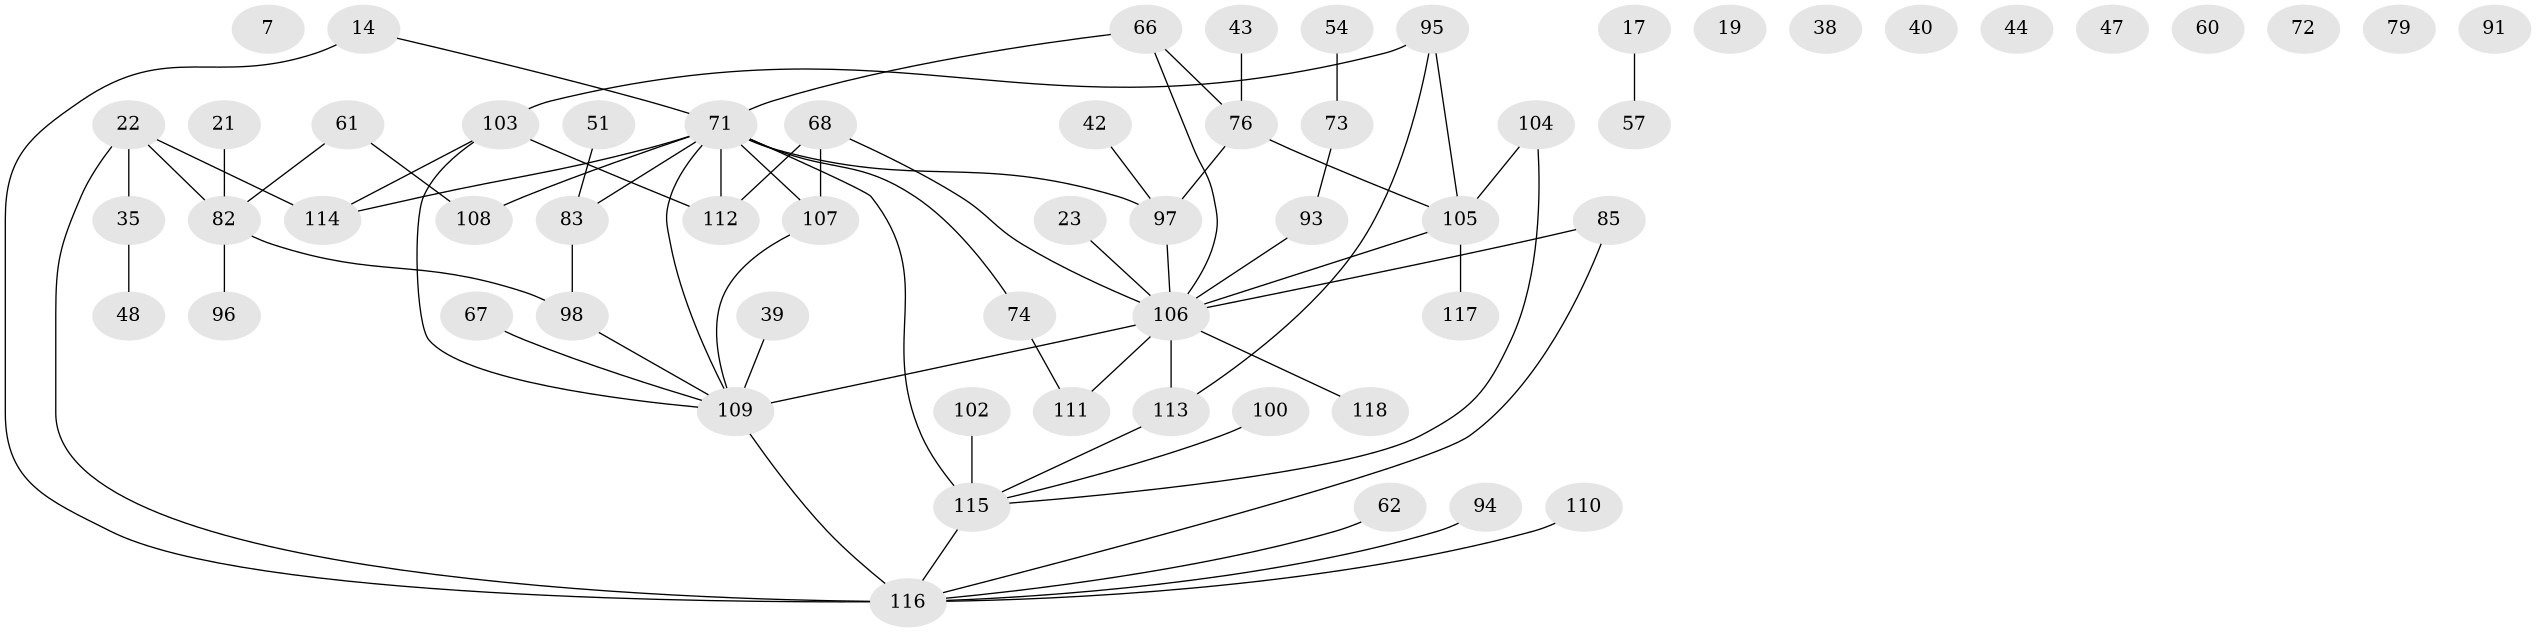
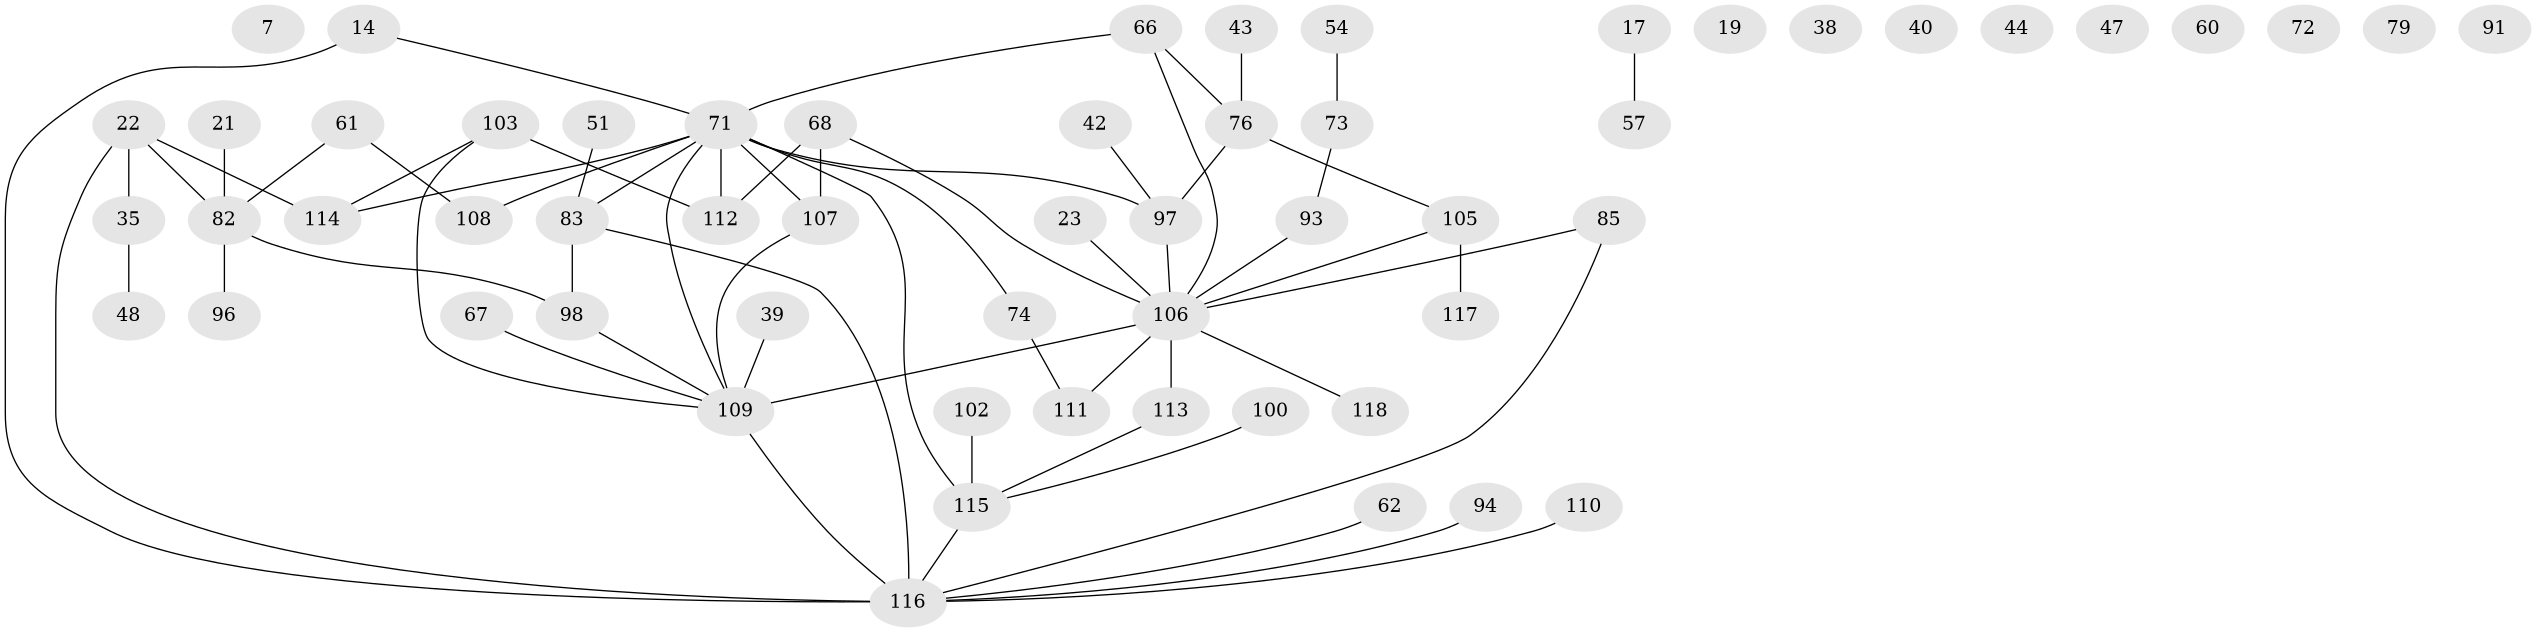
(1433, 29) -> none
(1536, 125) -> none
none -> (847, 324)
